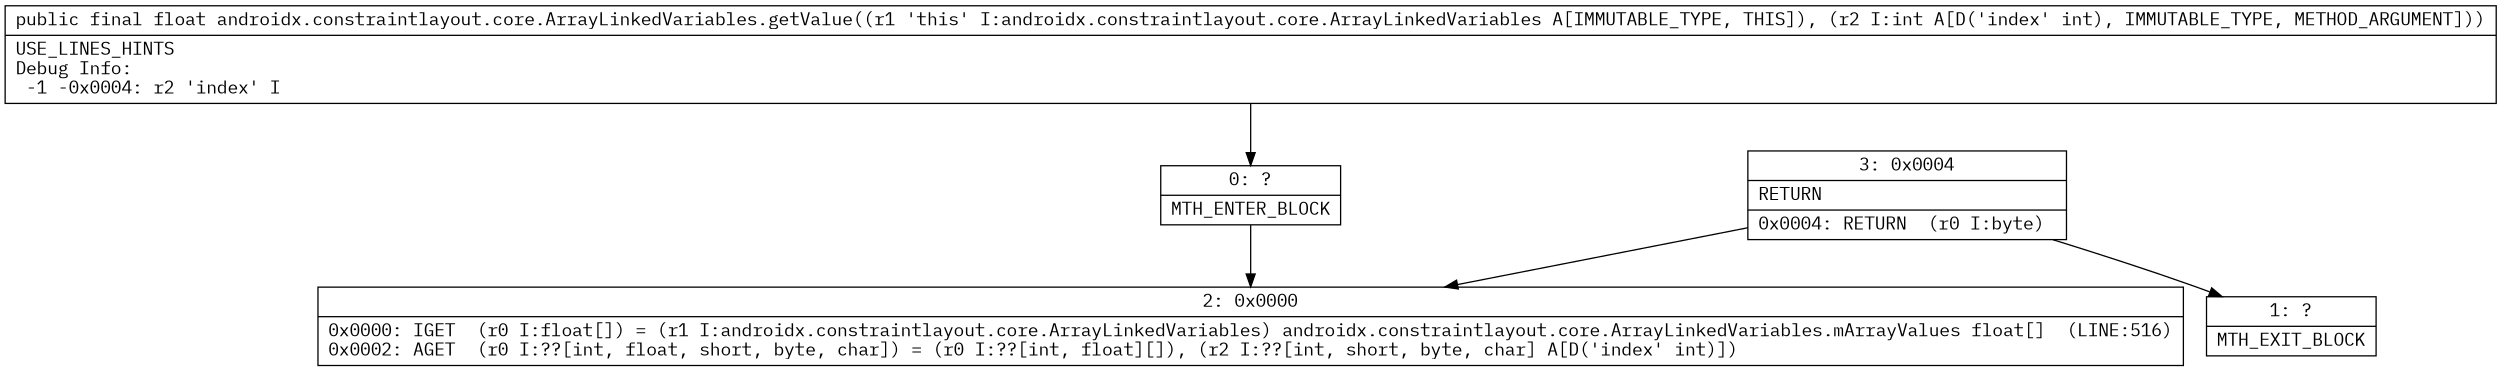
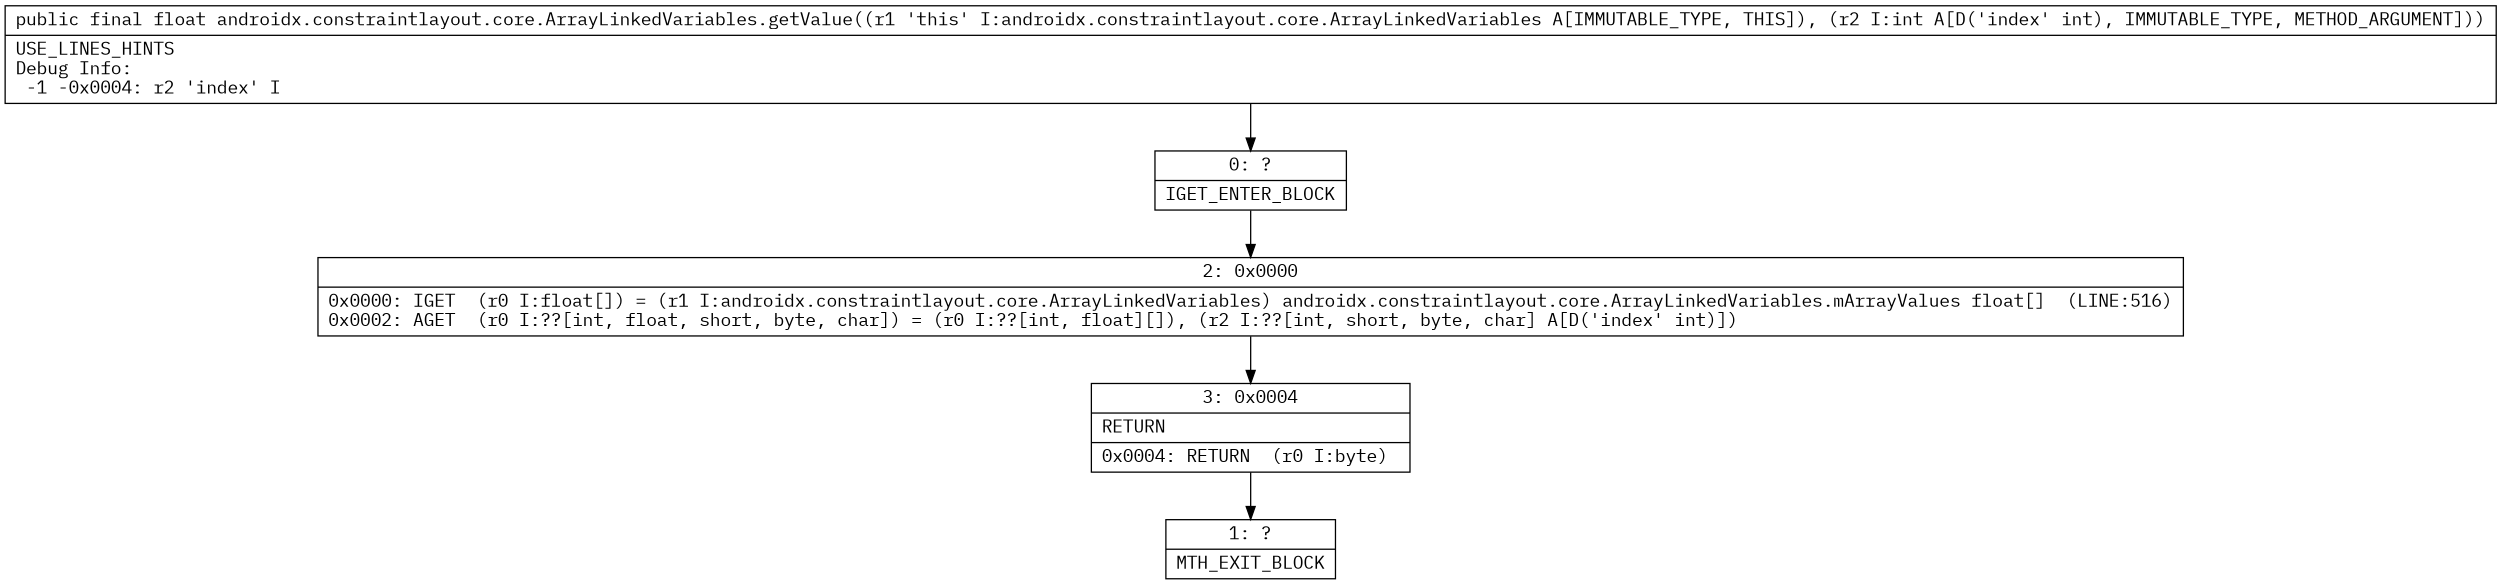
(1251, 209) -> (1251, 195)
(1603, 256) -> (1251, 353)
